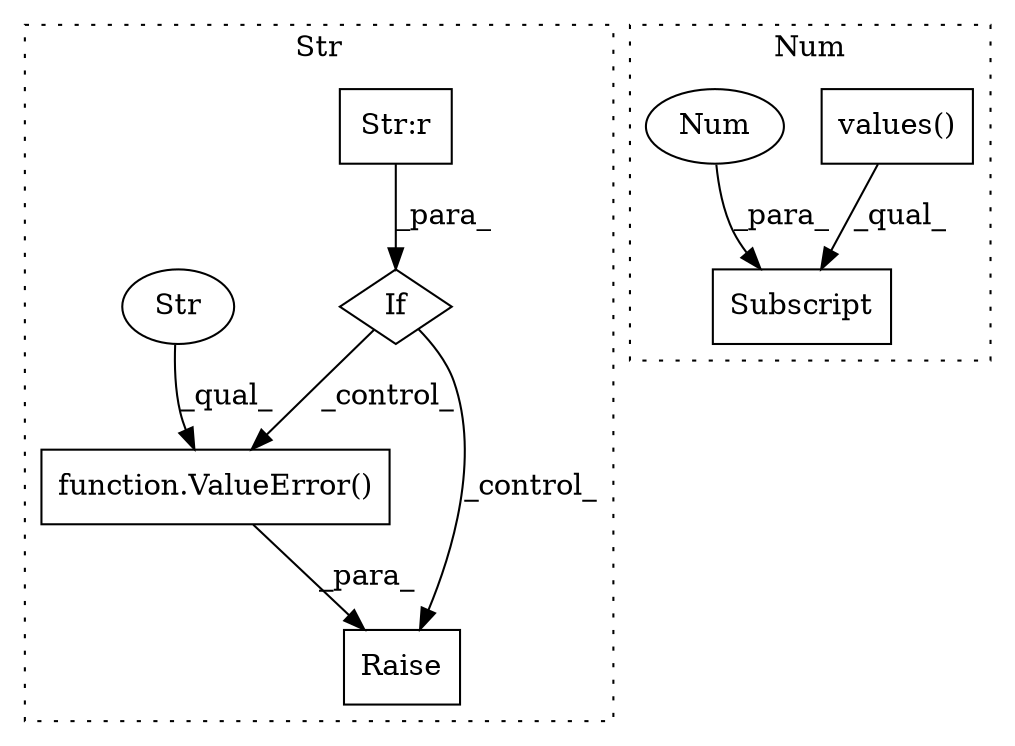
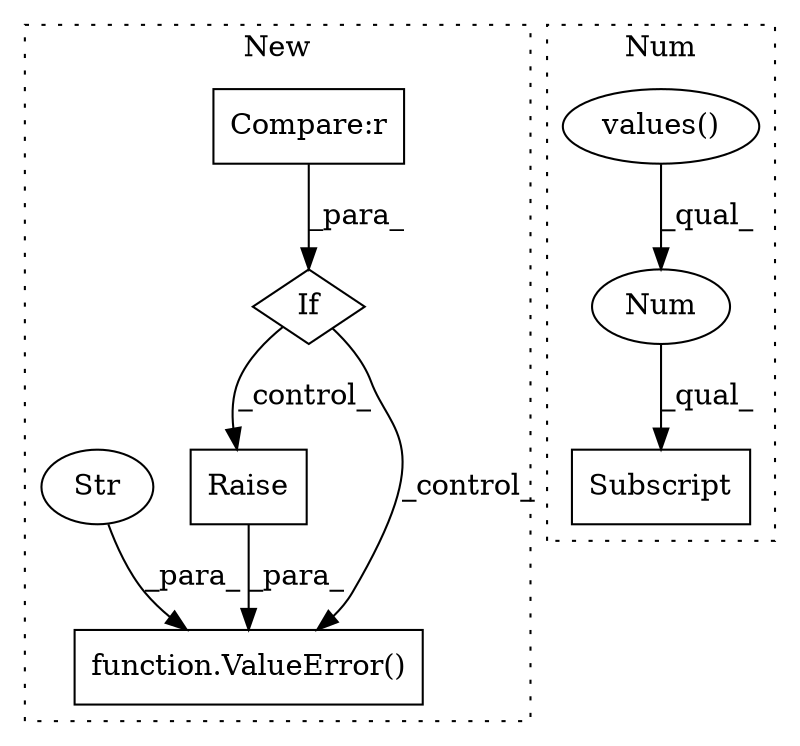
(319, 49) -> (278, 49)
(396, 126) -> (309, 126)
(897, 126) -> (661, 126)
(855, 207) -> (661, 206)
(781, 217) -> (708, 397)
(227, 397) -> (193, 577)
(301, 570) -> (249, 567)
